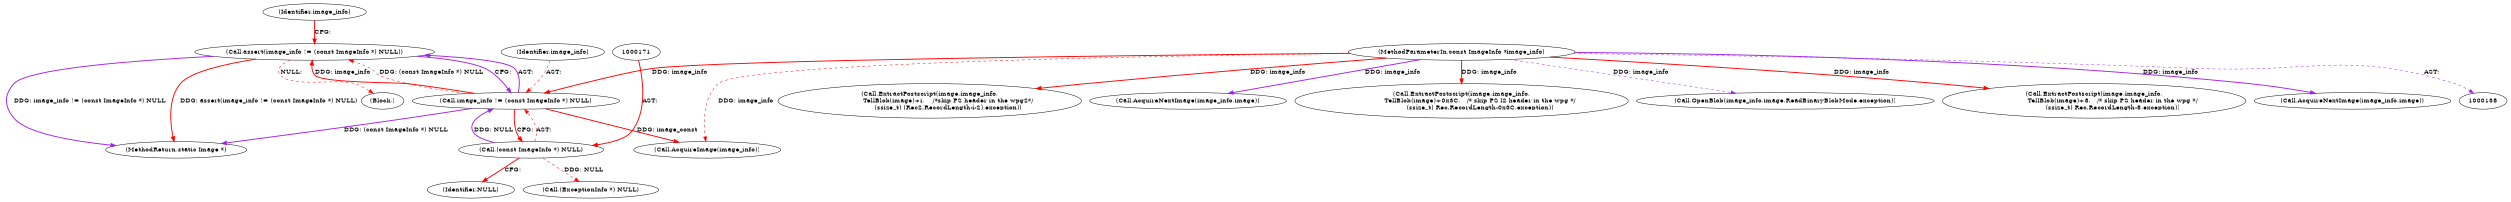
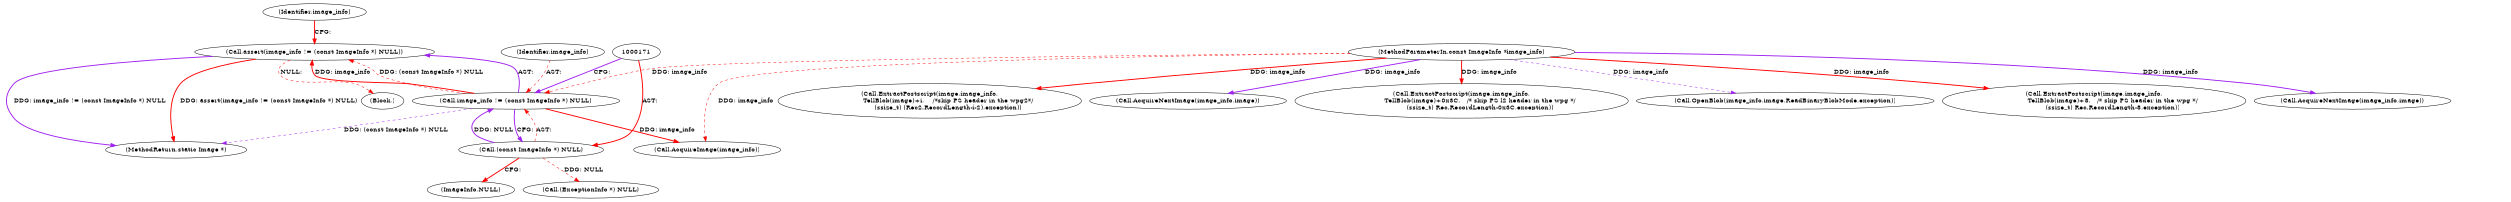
(948, 58) -> (948, 58)
(467, 63) -> (581, 75)
(2483, 101) -> none
(515, 124) -> (515, 124)
(349, 126) -> (349, 126)
(667, 130) -> (667, 130)
(471, 190) -> (471, 190)
